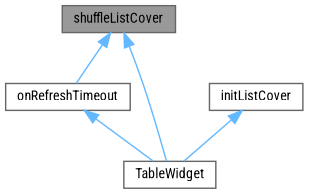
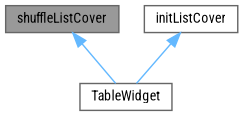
(68, 97) -> none
